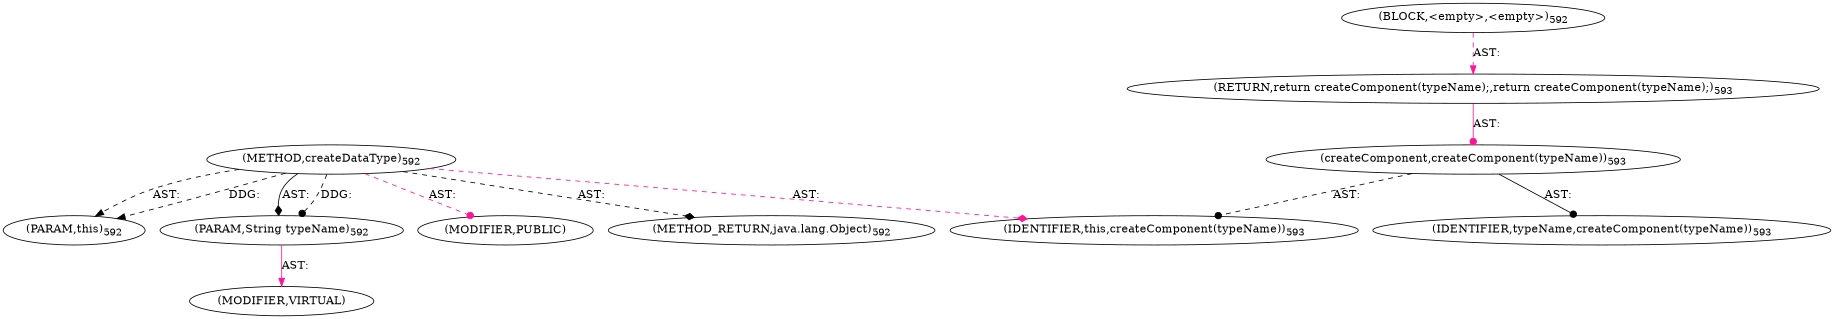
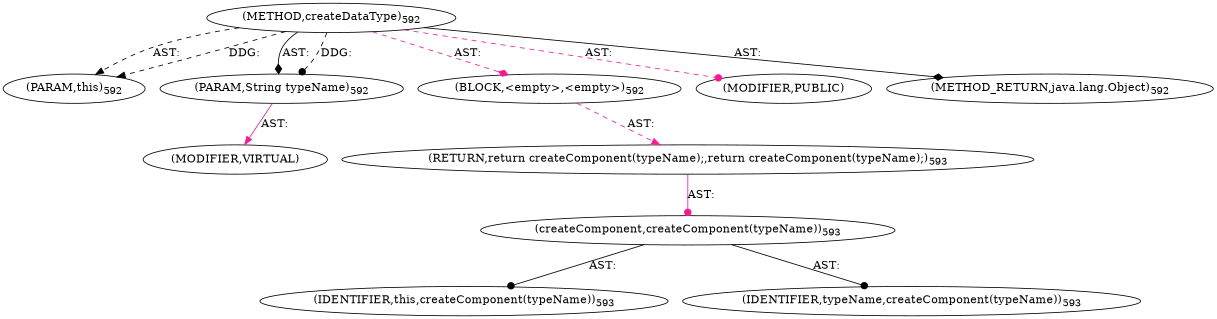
(723, 193) -> (436, 52)
(544, 194) -> (679, 52)
(1317, 194) -> (579, 265)
